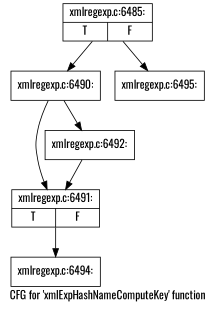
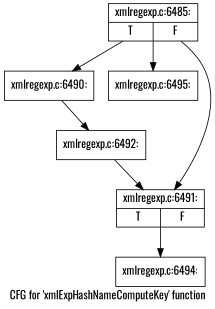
(36, 141) -> (210, 110)
